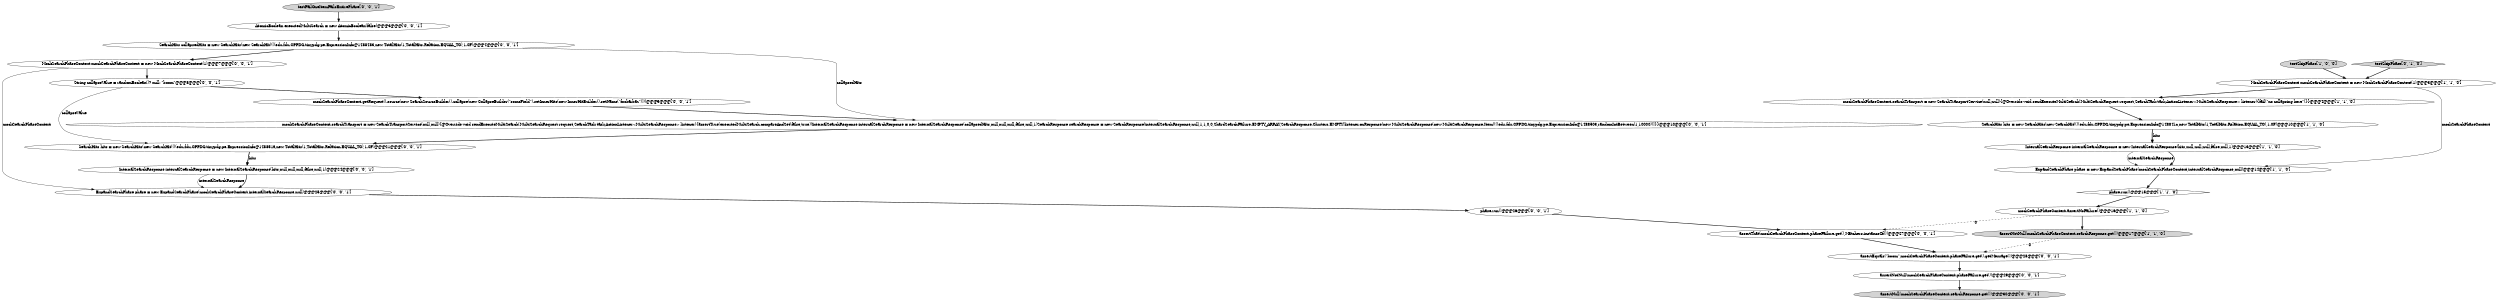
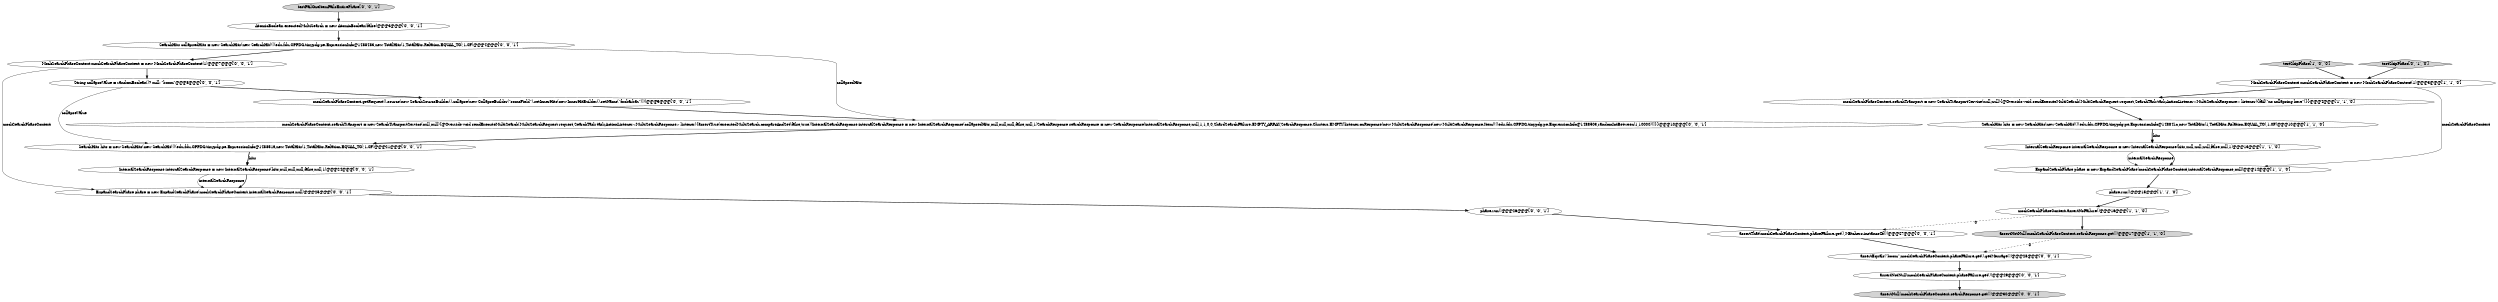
(2313, 64) -> (2307, 64)
(2143, 192) -> (2143, 192)
